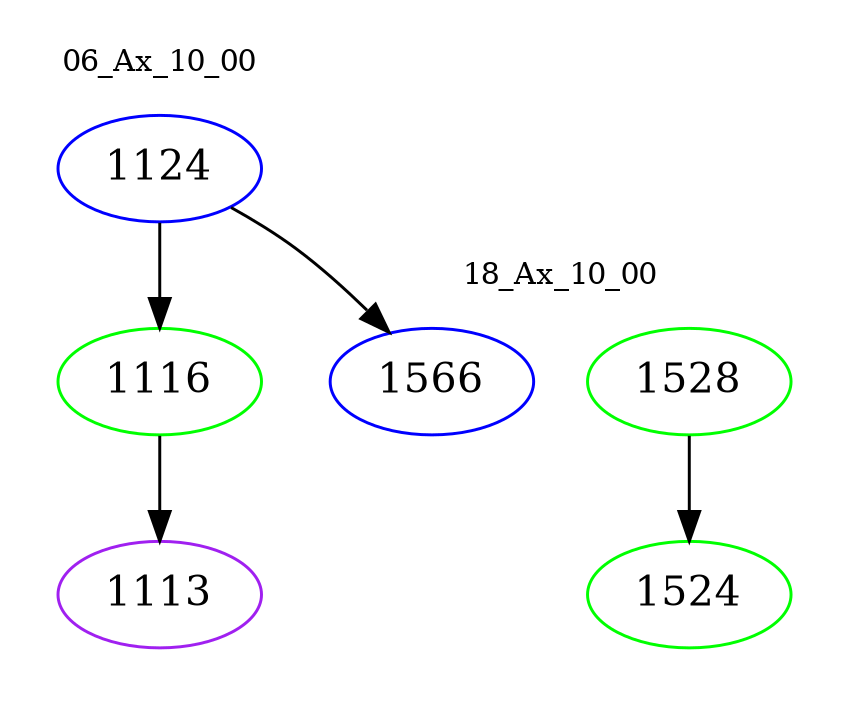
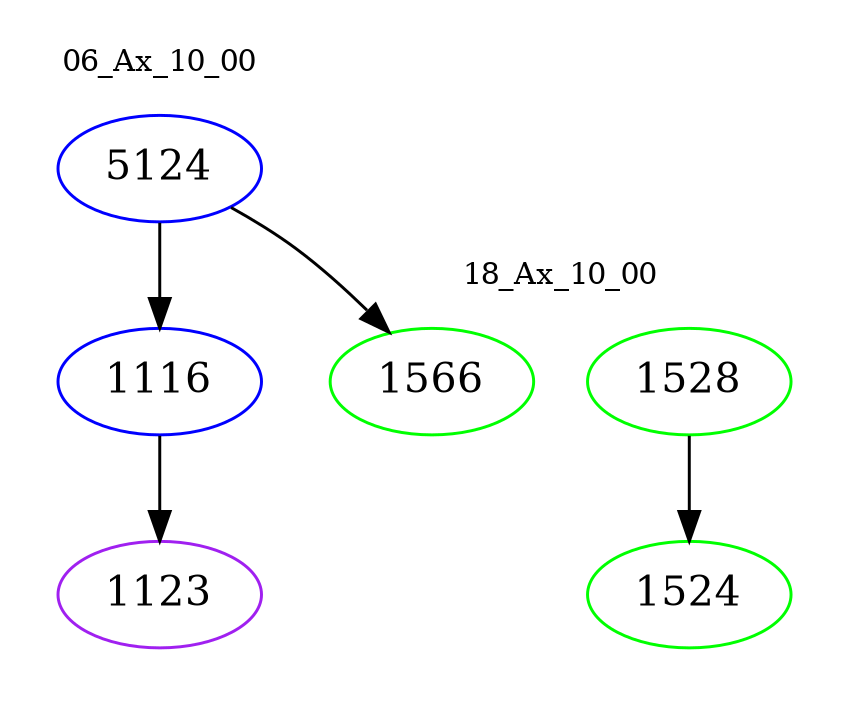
(160, 169) -> (160, 169)
(160, 382) -> (160, 382)
(432, 382) -> (432, 382)
(160, 595) -> (160, 595)
